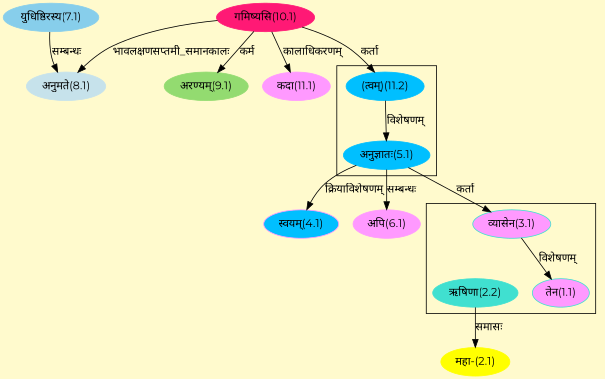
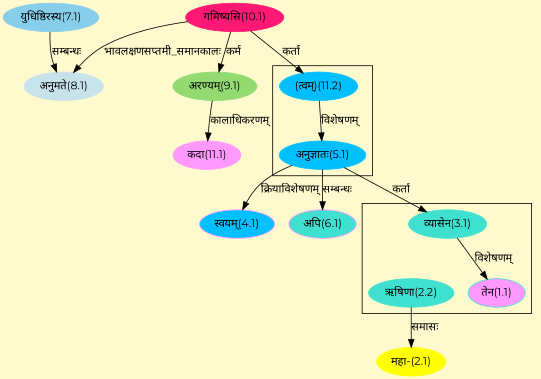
(279, 48) -> (210, 117)
(387, 224) -> (323, 224)
(512, 224) -> (448, 224)
